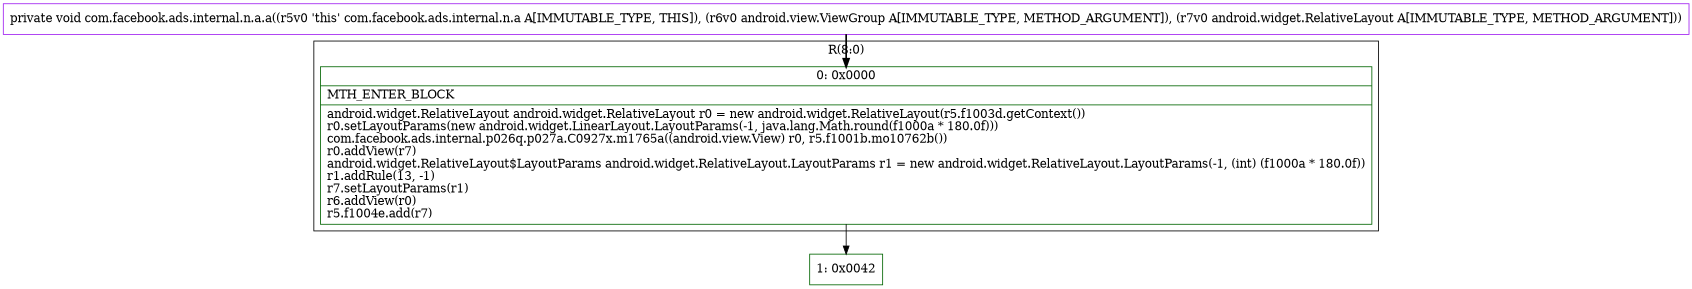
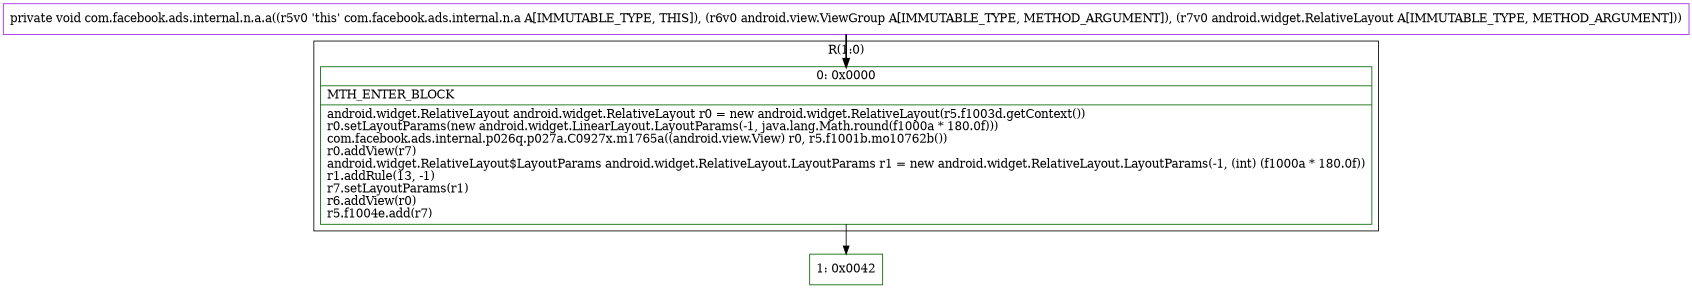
(846, 51) -> (846, 51)
